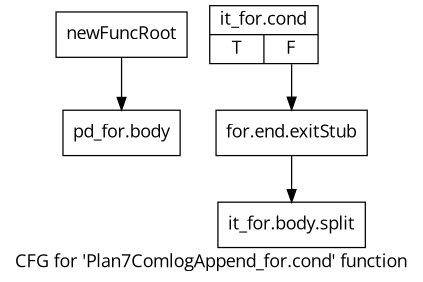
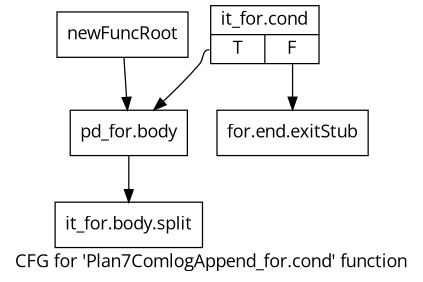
none -> (188, 77)
(292, 173) -> (129, 173)
